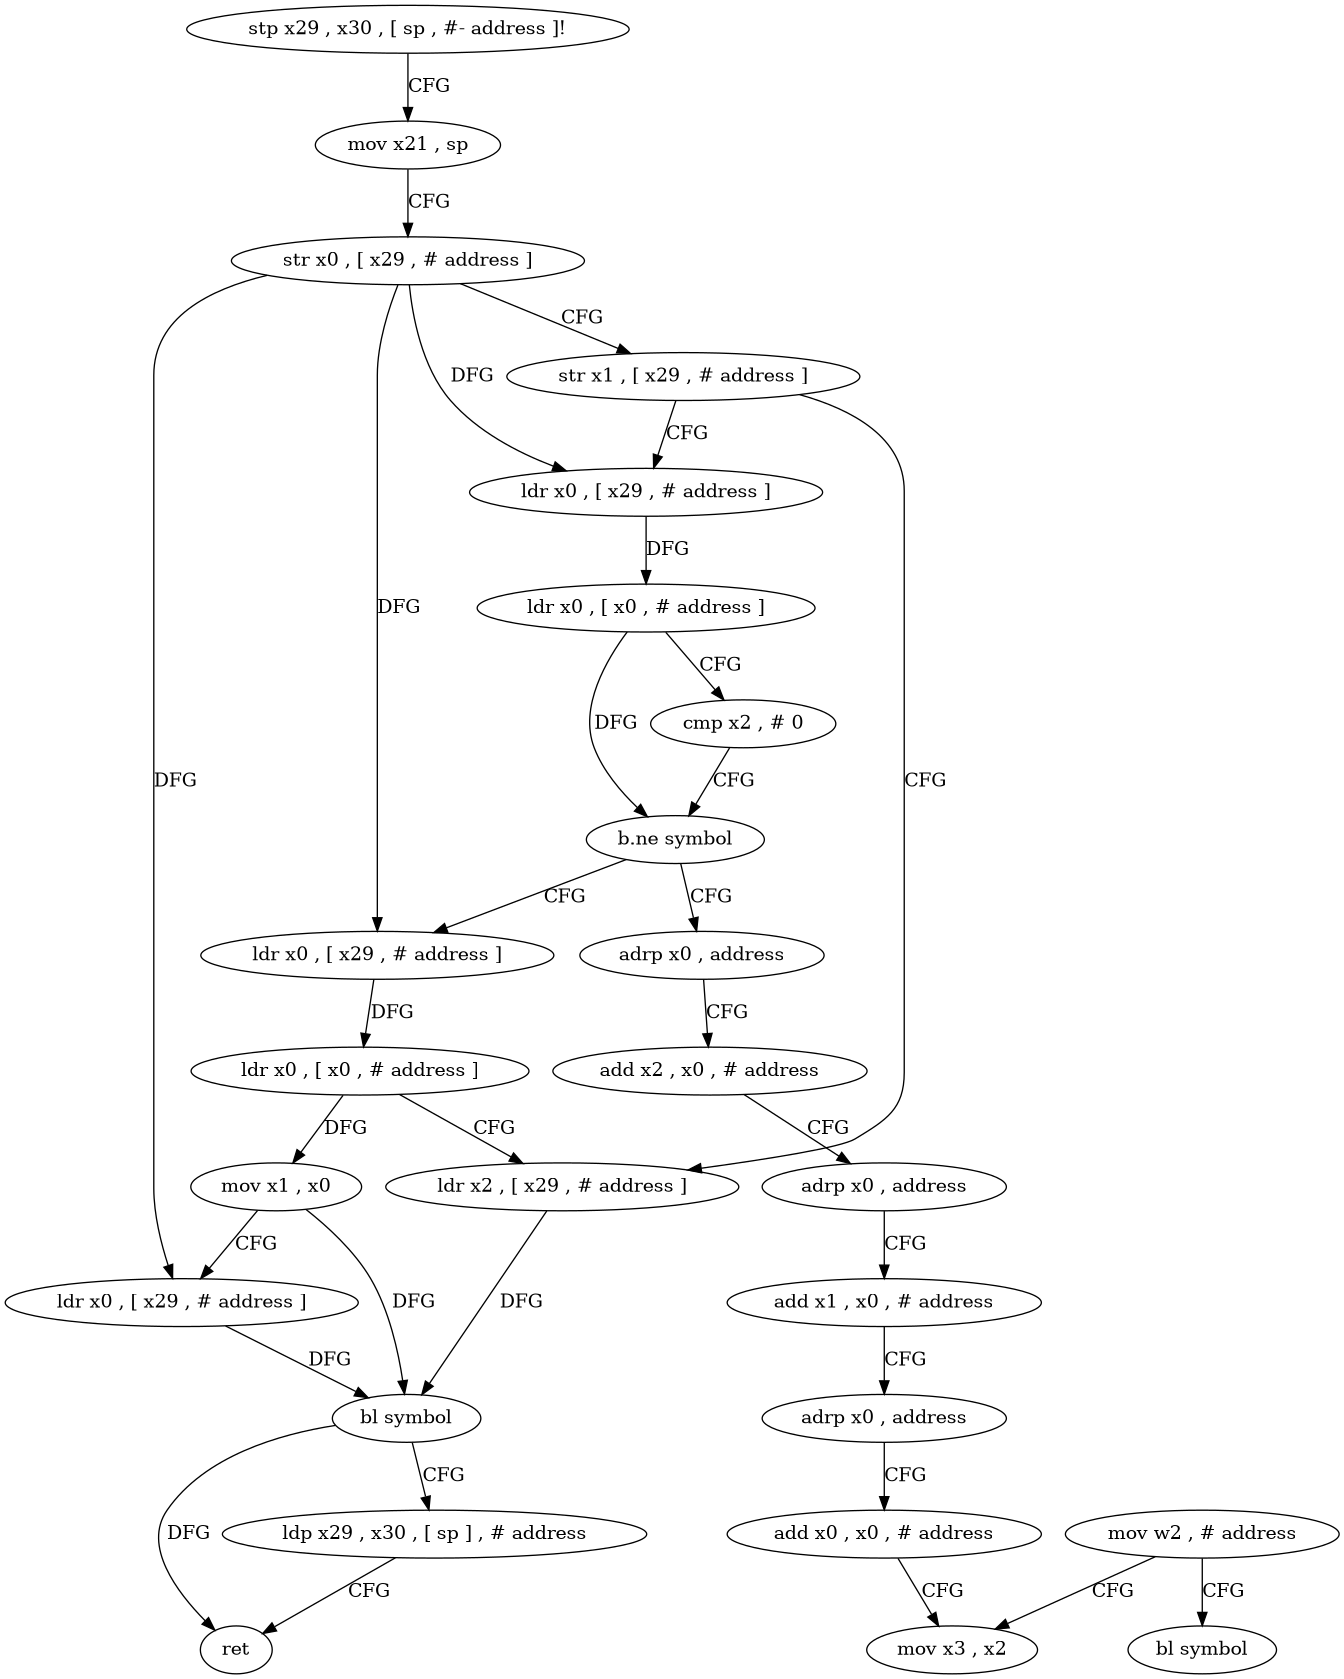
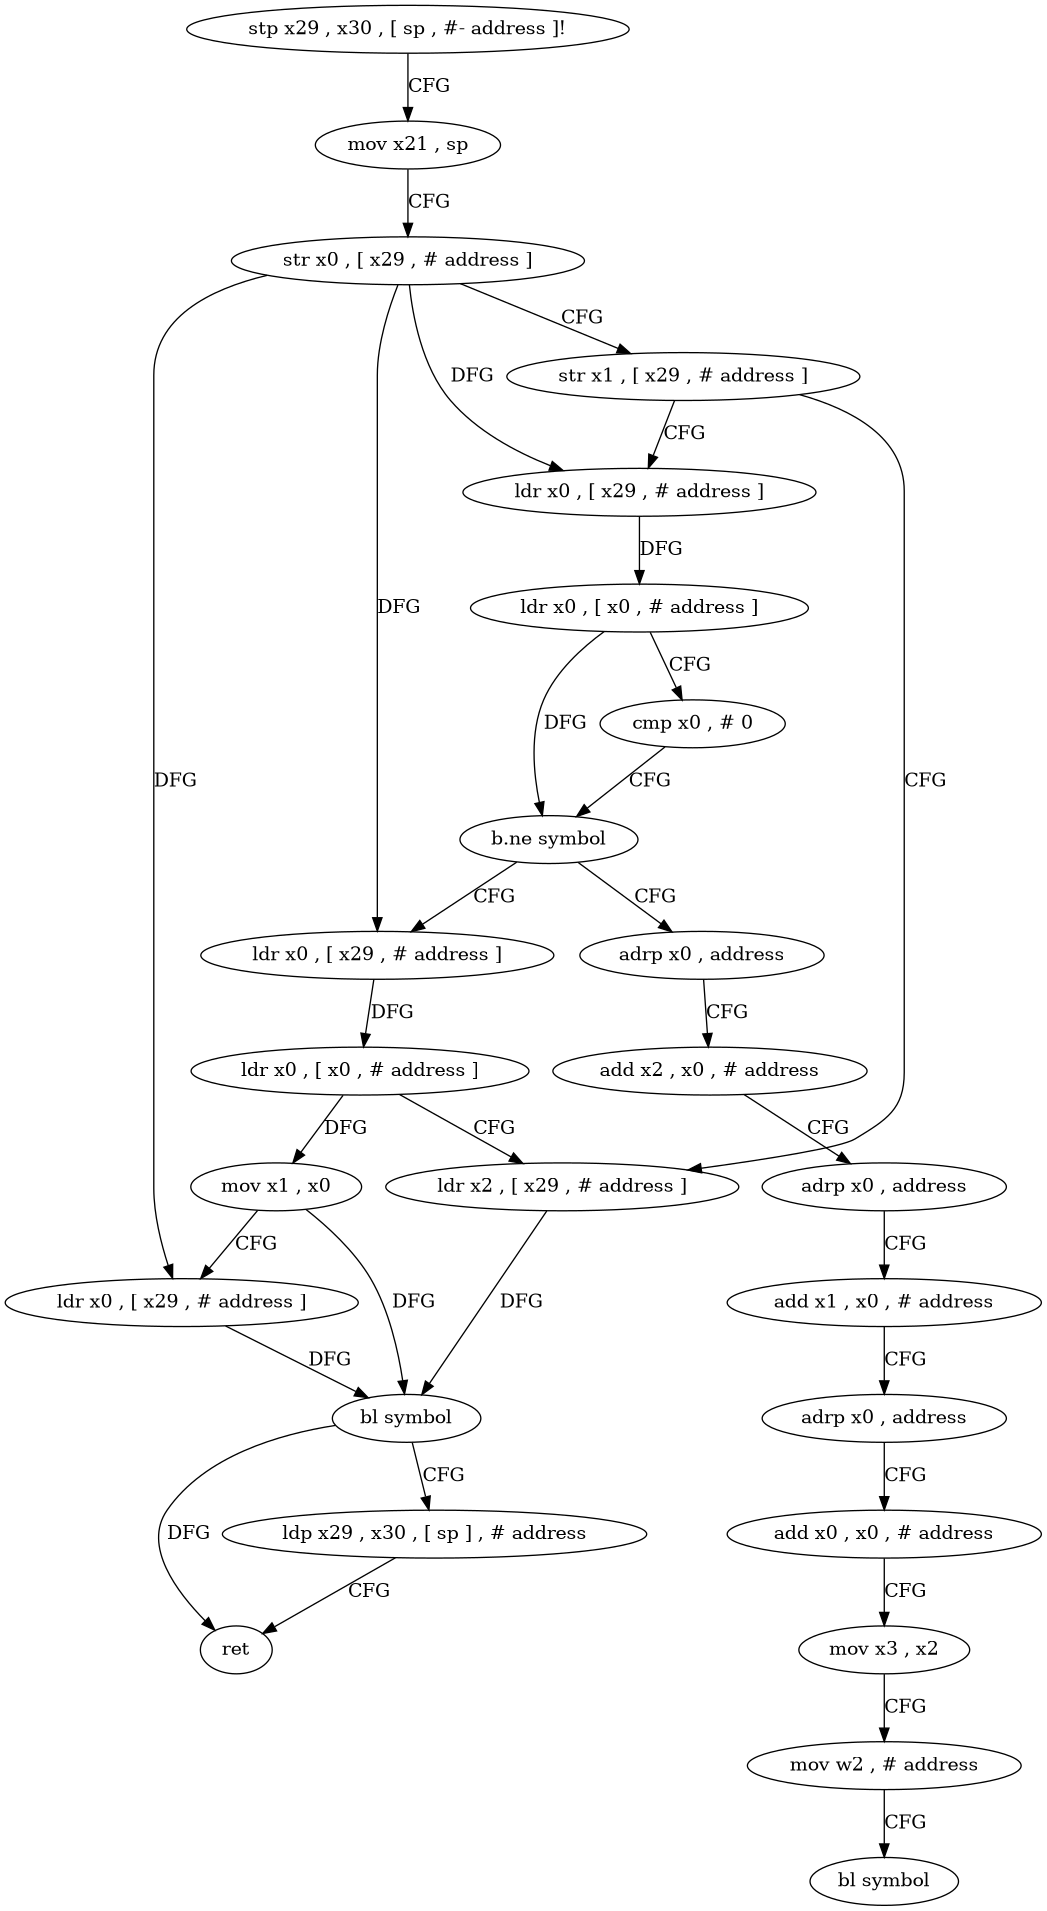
(743, 724) -> (693, 724)
(1082, 1590) -> (884, 1701)
